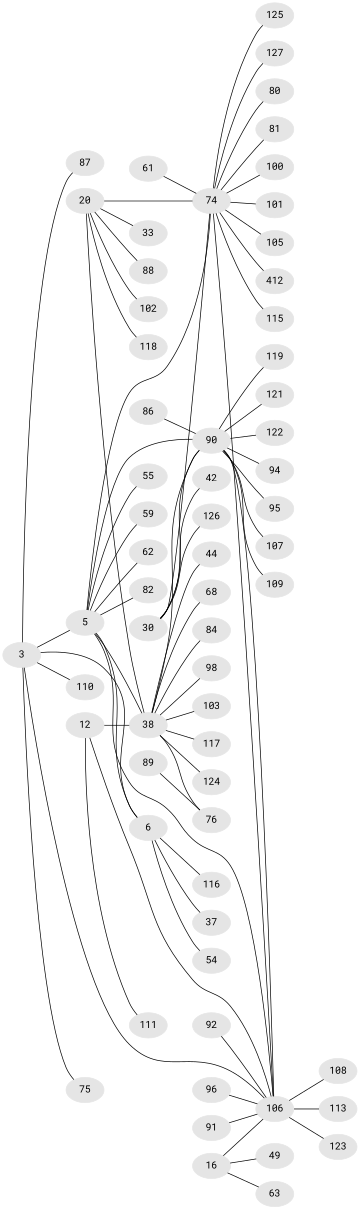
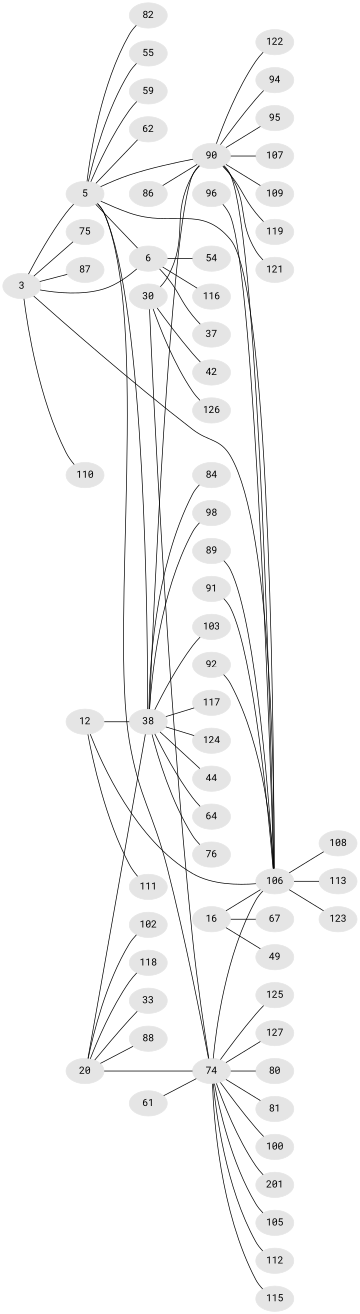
(275, 205) -> (275, 1185)
(275, 281) -> (275, 1261)
(212, 592) -> (212, 817)
(180, 792) -> (260, 712)
(275, 1194) -> (275, 919)
